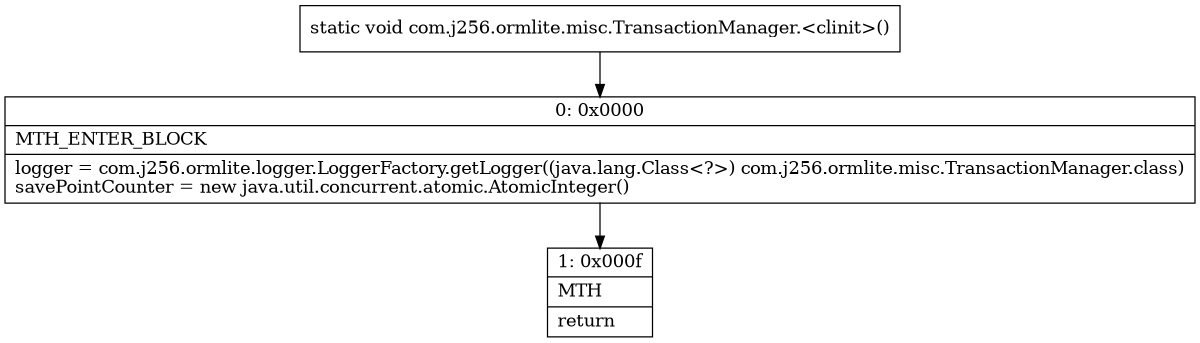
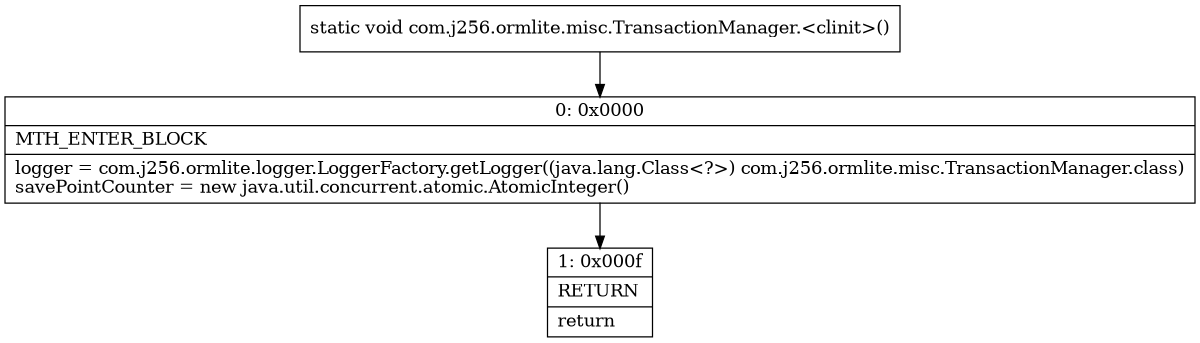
(580, 291) -> (598, 291)
